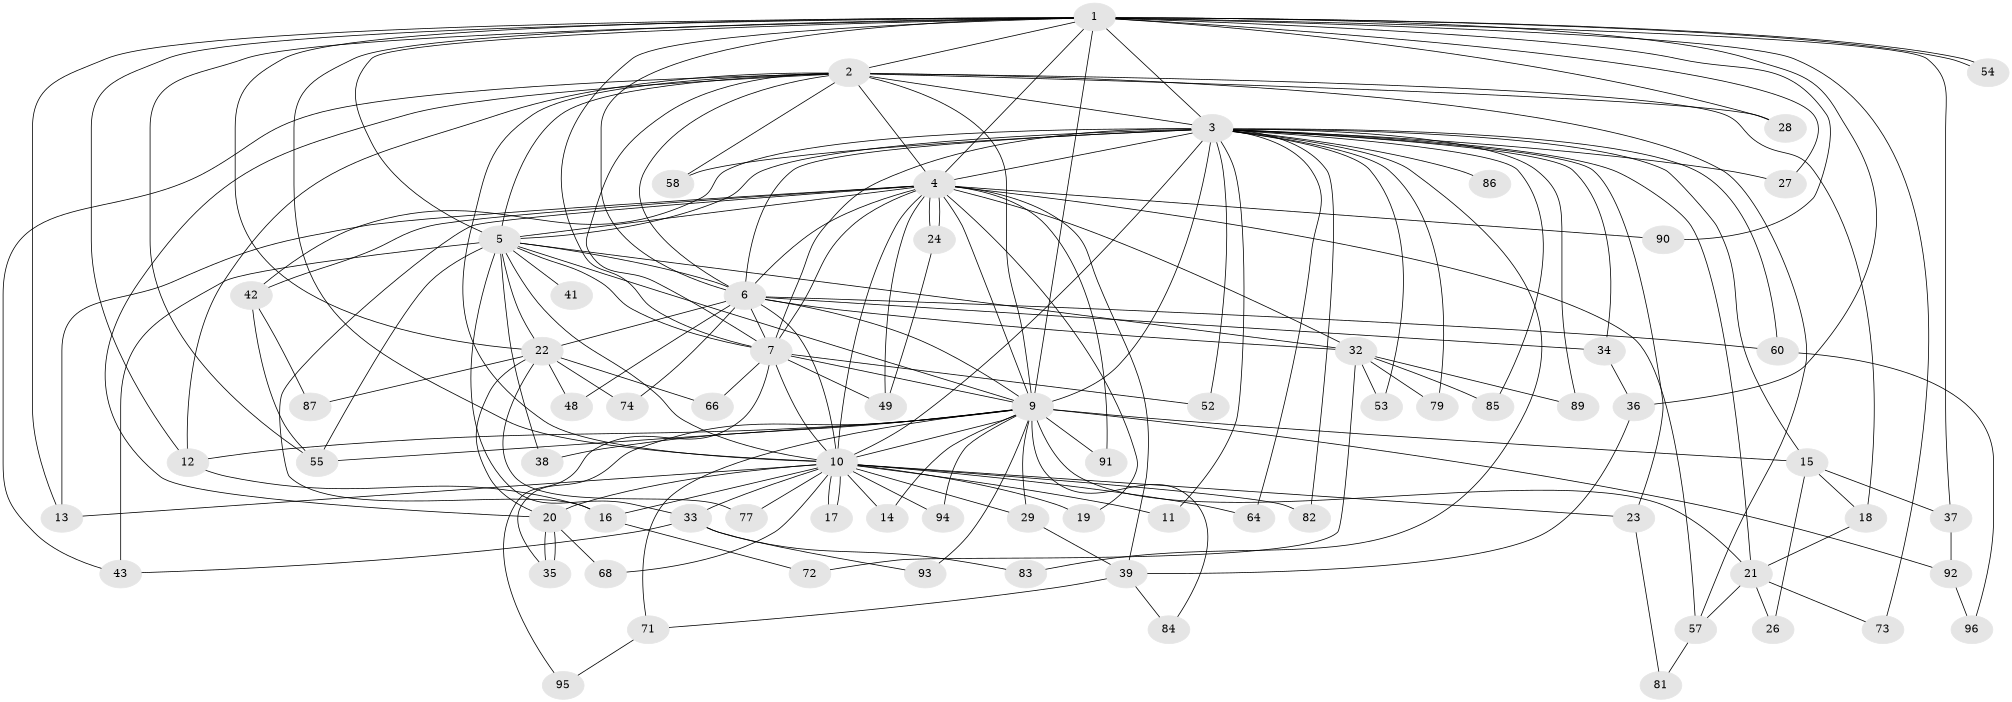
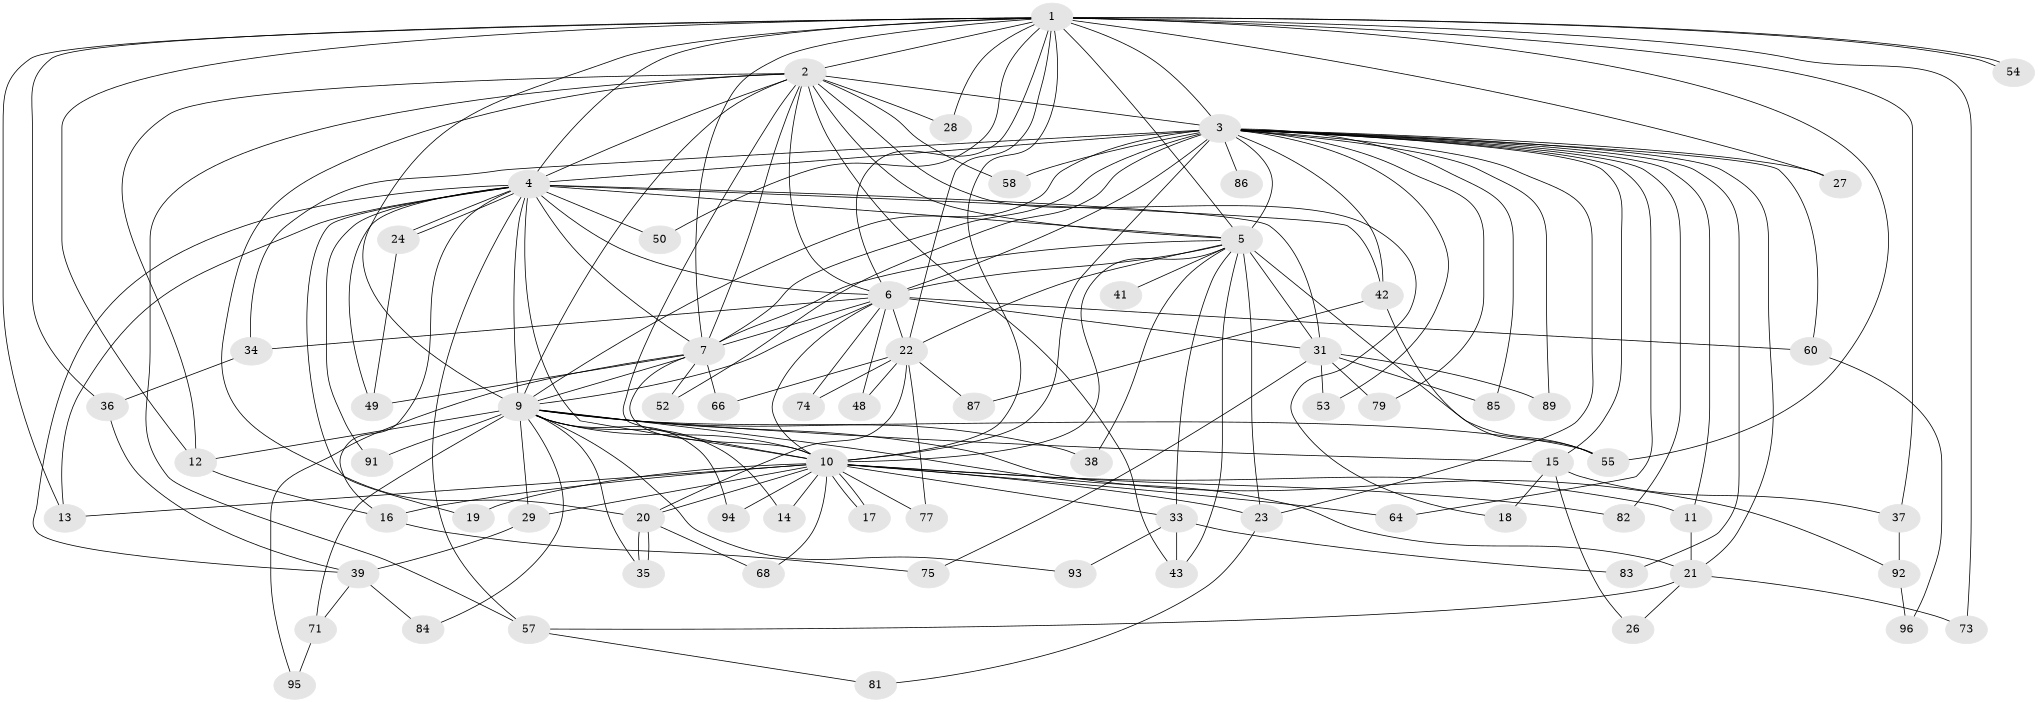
(1663, 240) -> (660, 240)
(766, 325) -> (1252, 379)
(1356, 351) -> (1321, 351)
(1809, 546) -> (1691, 541)
(810, 574) -> (928, 574)
